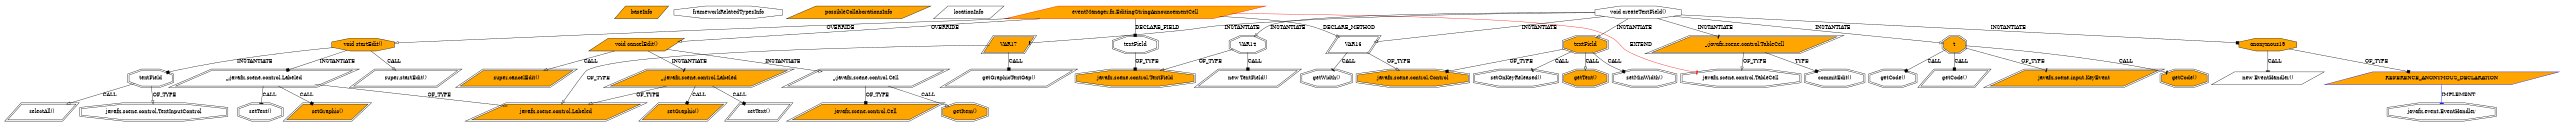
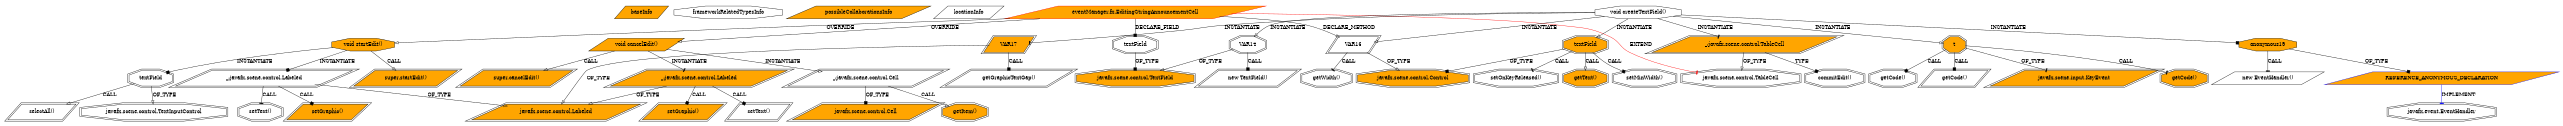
(406, 78) -> (406, 78)
